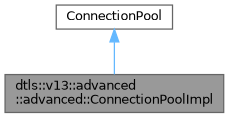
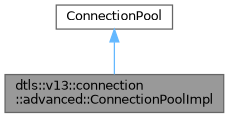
(114, 94) -> (114, 94)
